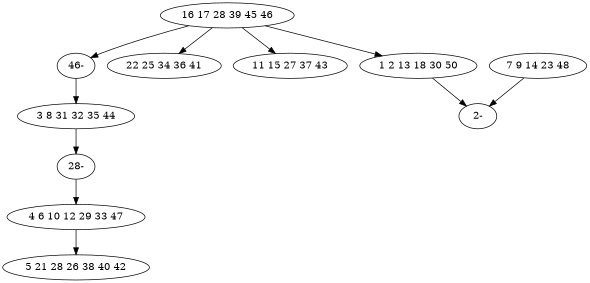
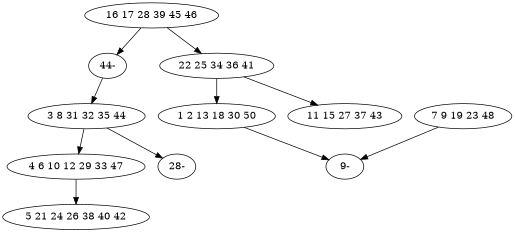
(256, 38) -> (278, 90)
(320, 40) -> (217, 88)
(76, 66) -> (108, 66)
(538, 66) -> (463, 116)
(478, 116) -> (345, 167)
(76, 188) -> (82, 138)
(76, 267) -> (76, 217)
